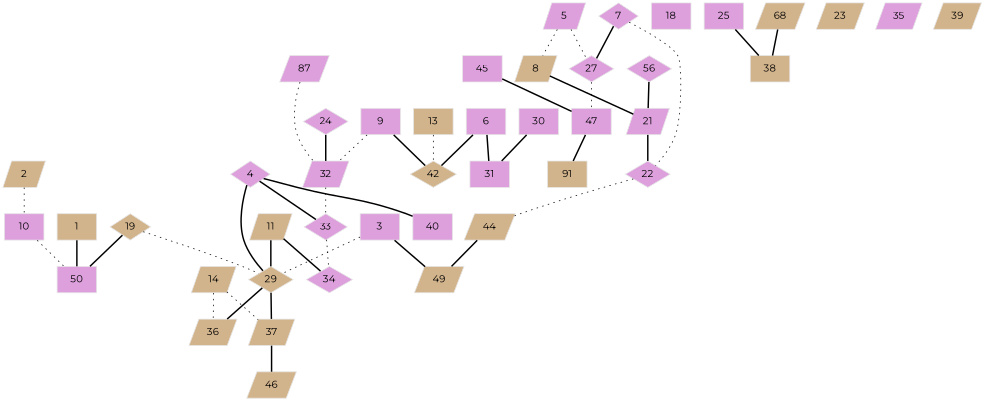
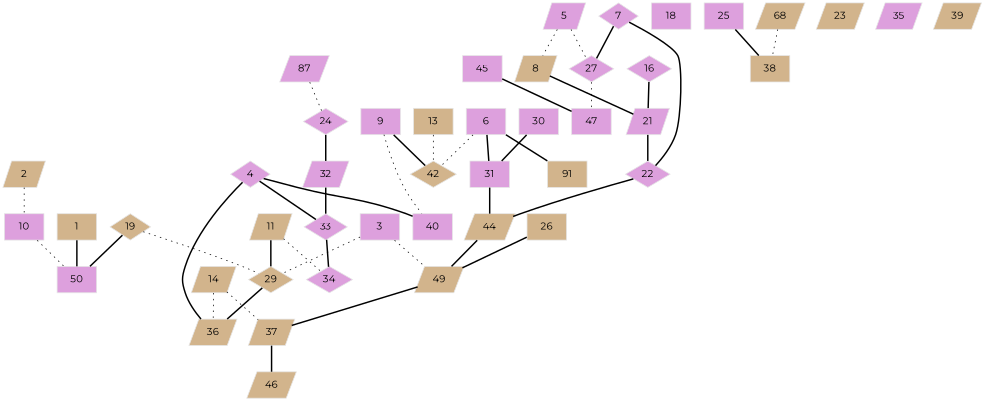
(775, 43) -> (775, 43)
(649, 69) -> (649, 69)
(681, 84) -> (681, 84)
(295, 124) -> (316, 96)
(353, 148) -> (399, 176)
(579, 148) -> (527, 148)
(457, 150) -> (457, 150)
(573, 197) -> (573, 197)
(326, 201) -> (326, 201)
none -> (490, 201)
none -> (547, 227)
(242, 231) -> (196, 242)
(410, 254) -> (410, 254)
(302, 255) -> (302, 255)
(328, 257) -> (328, 257)
(271, 306) -> (355, 306)
